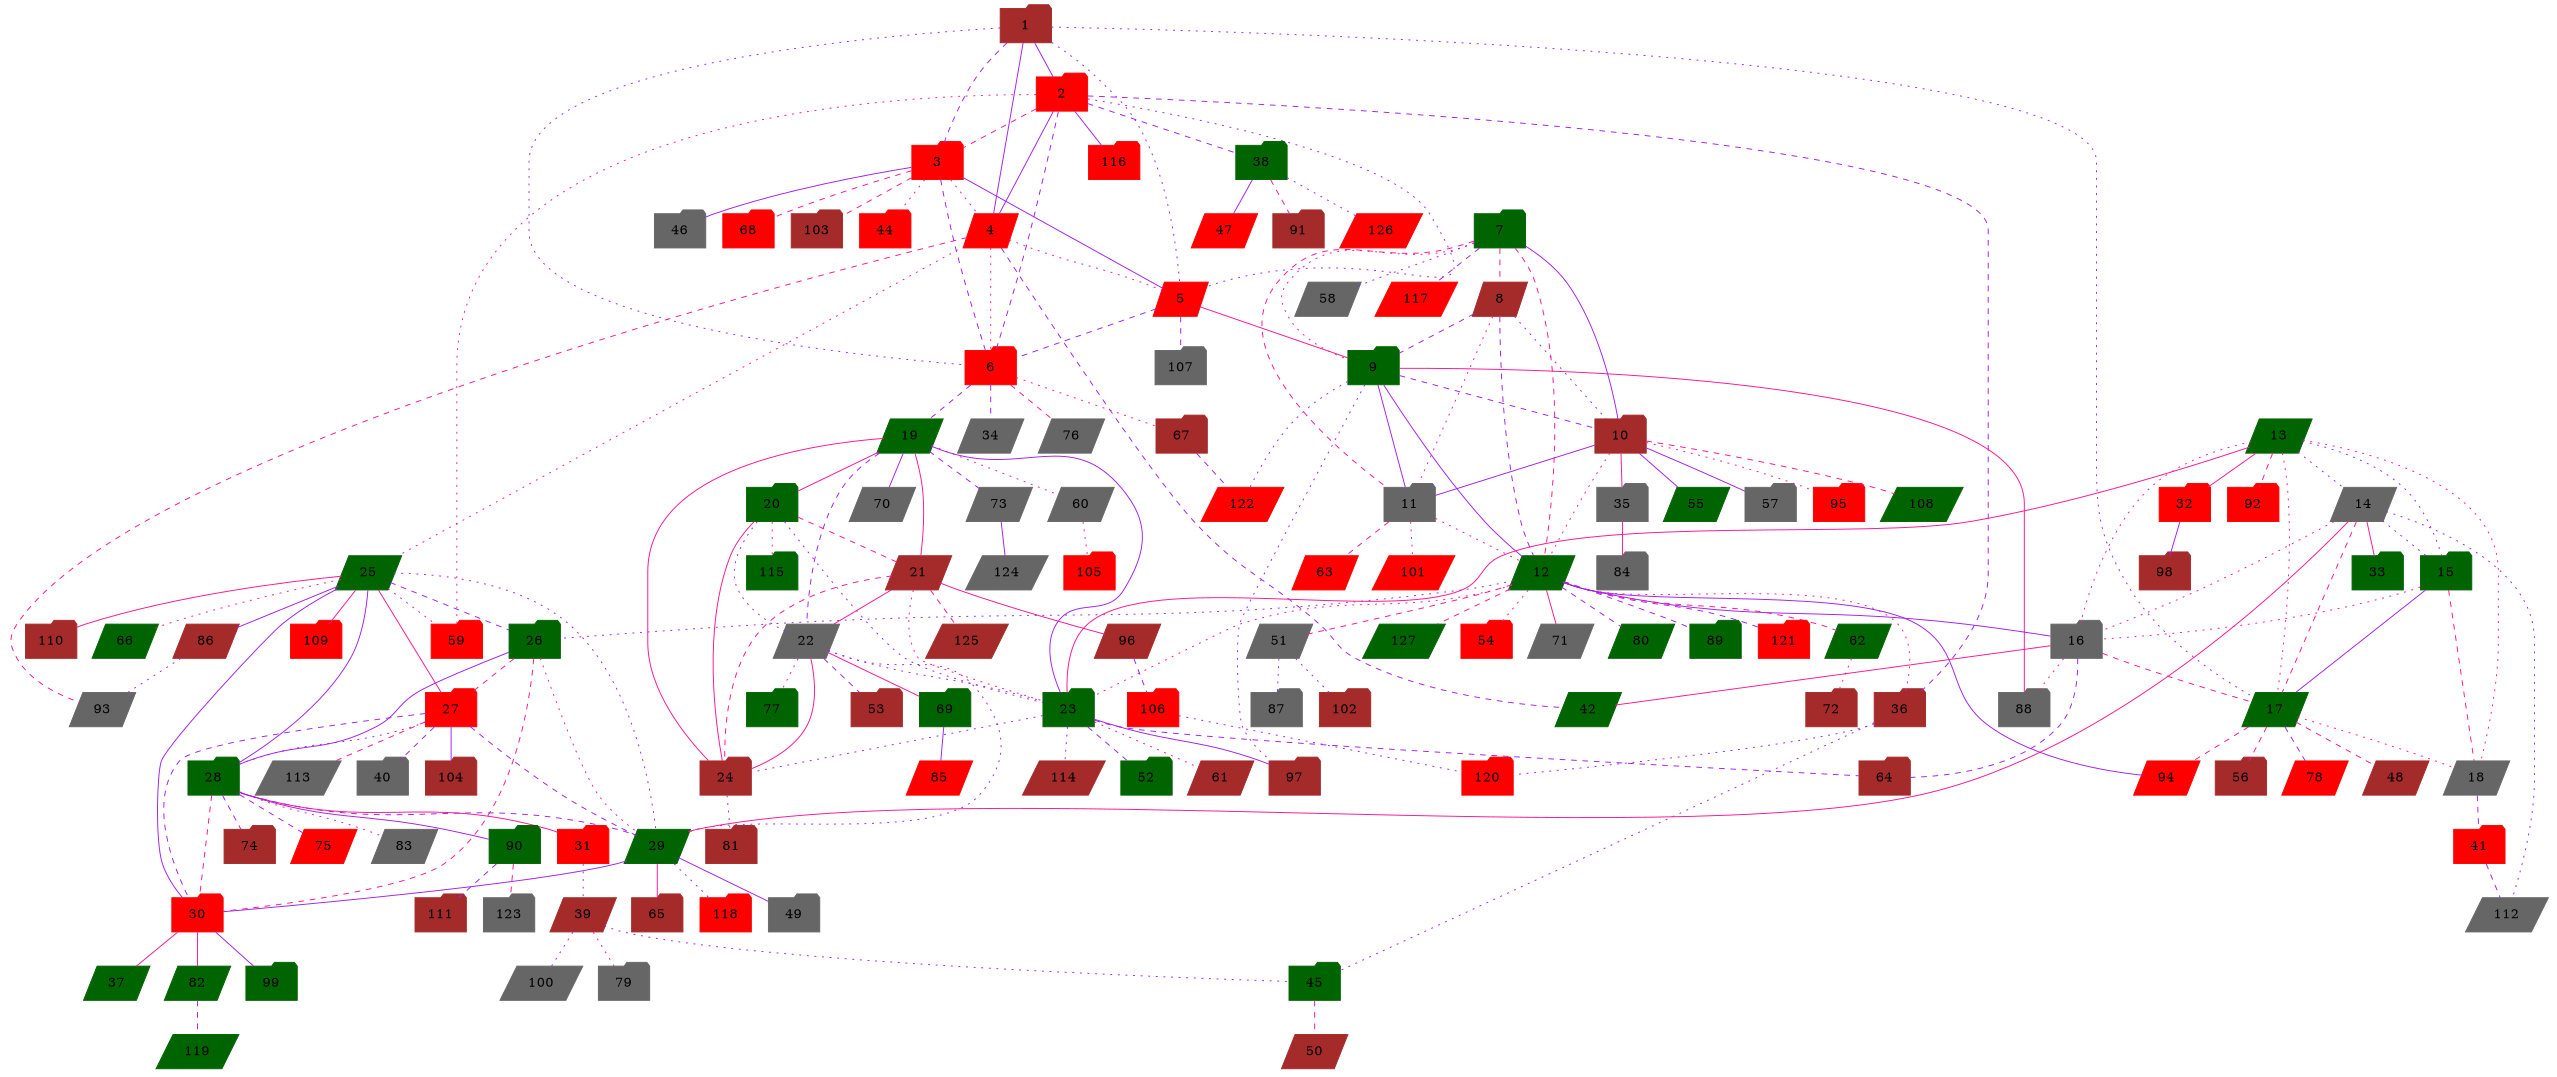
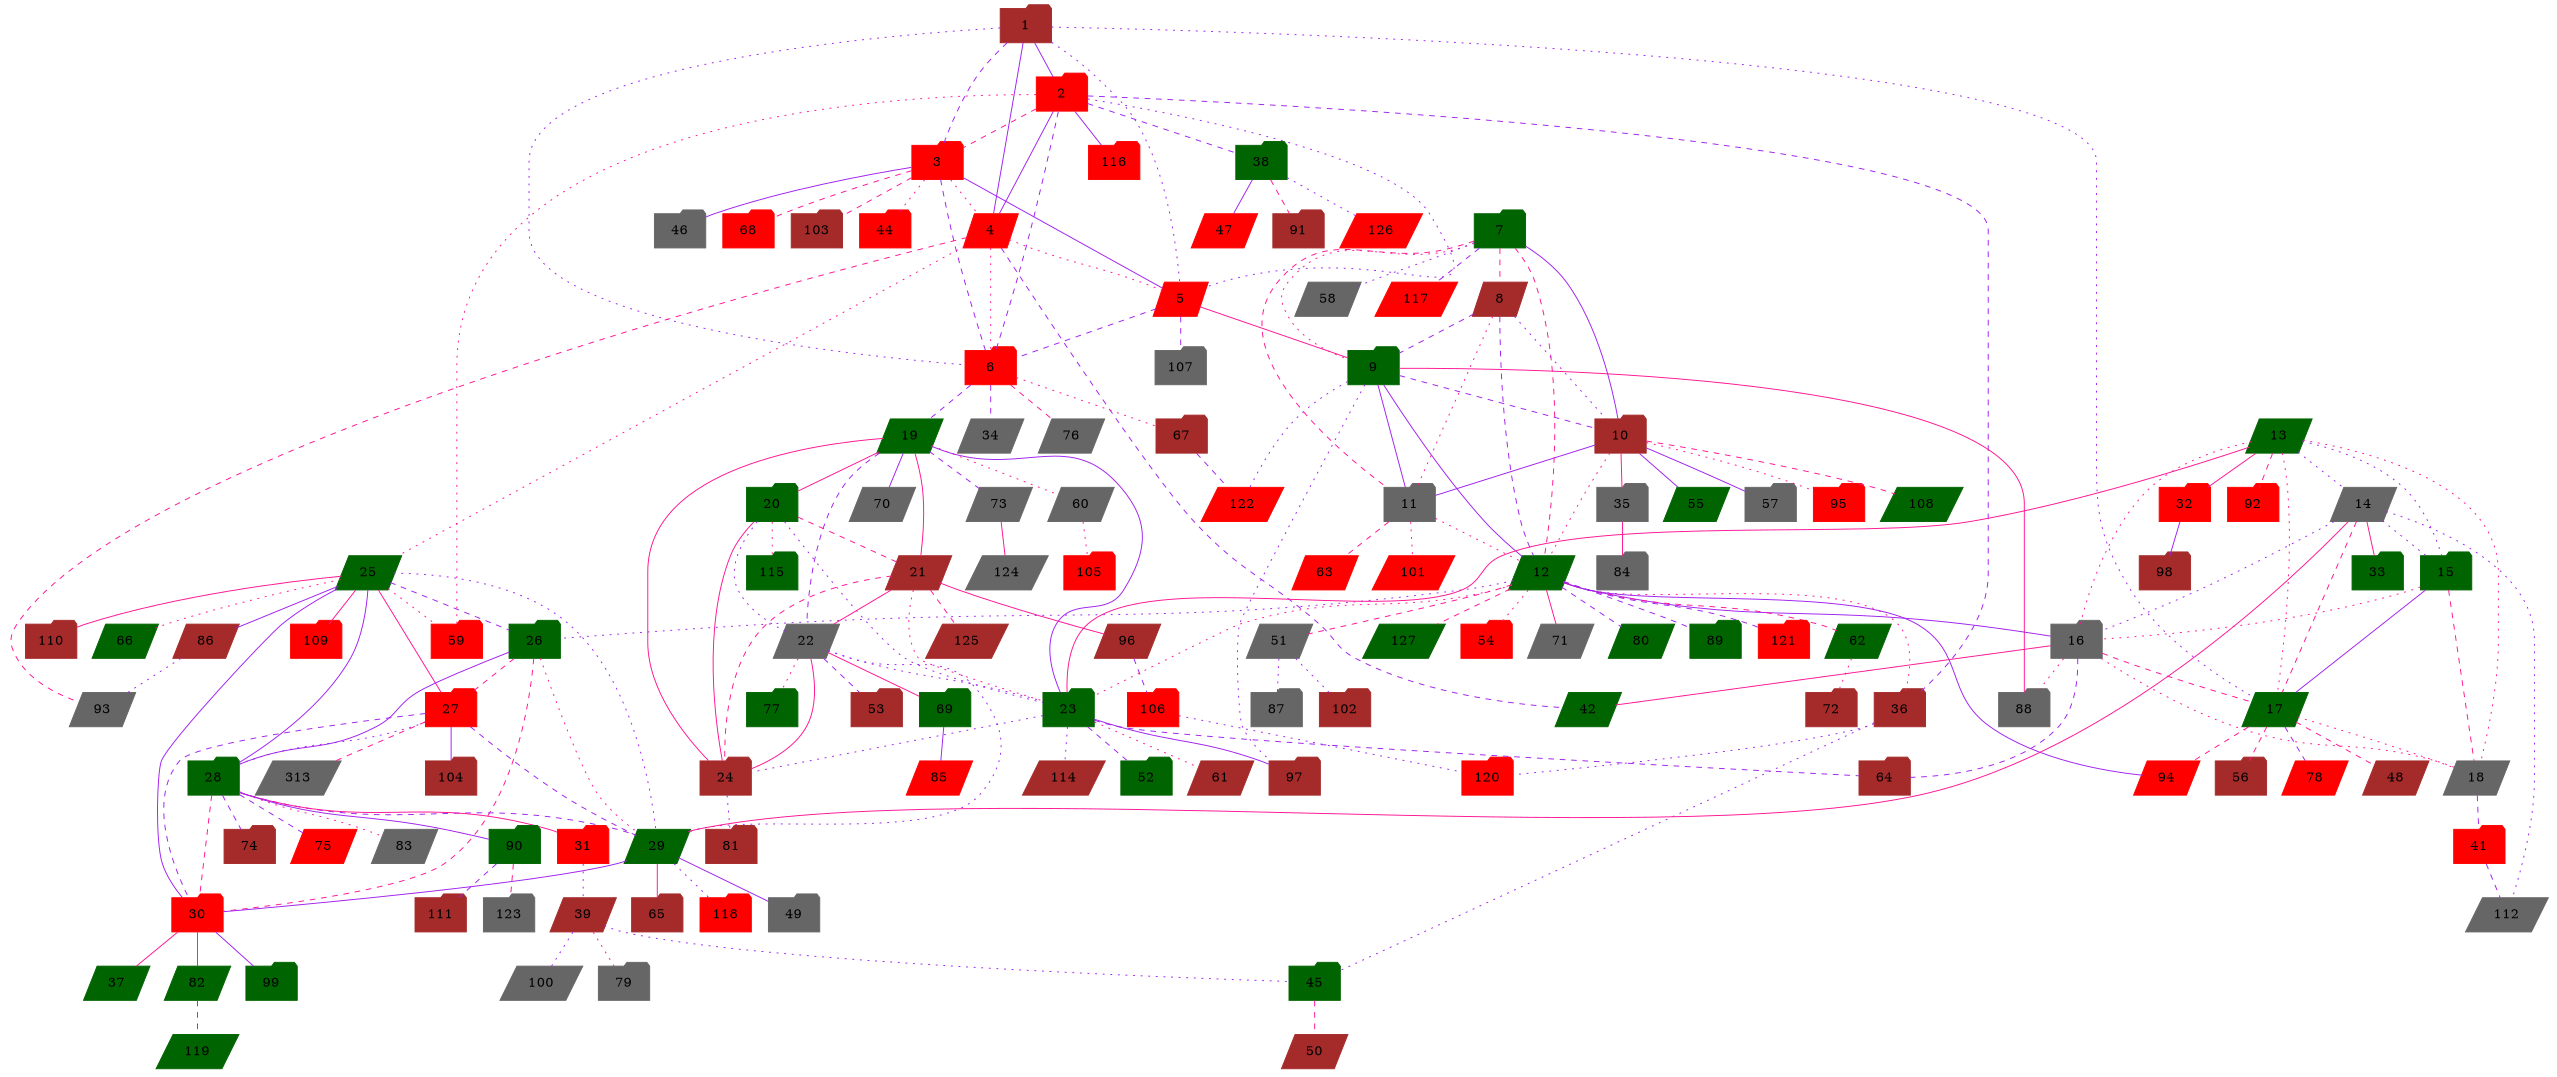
(1003, 539) -> (1003, 539)
(2220, 580) -> (2220, 580)
none -> (2271, 737)
(298, 778) -> (298, 778)
(383, 778) -> none
